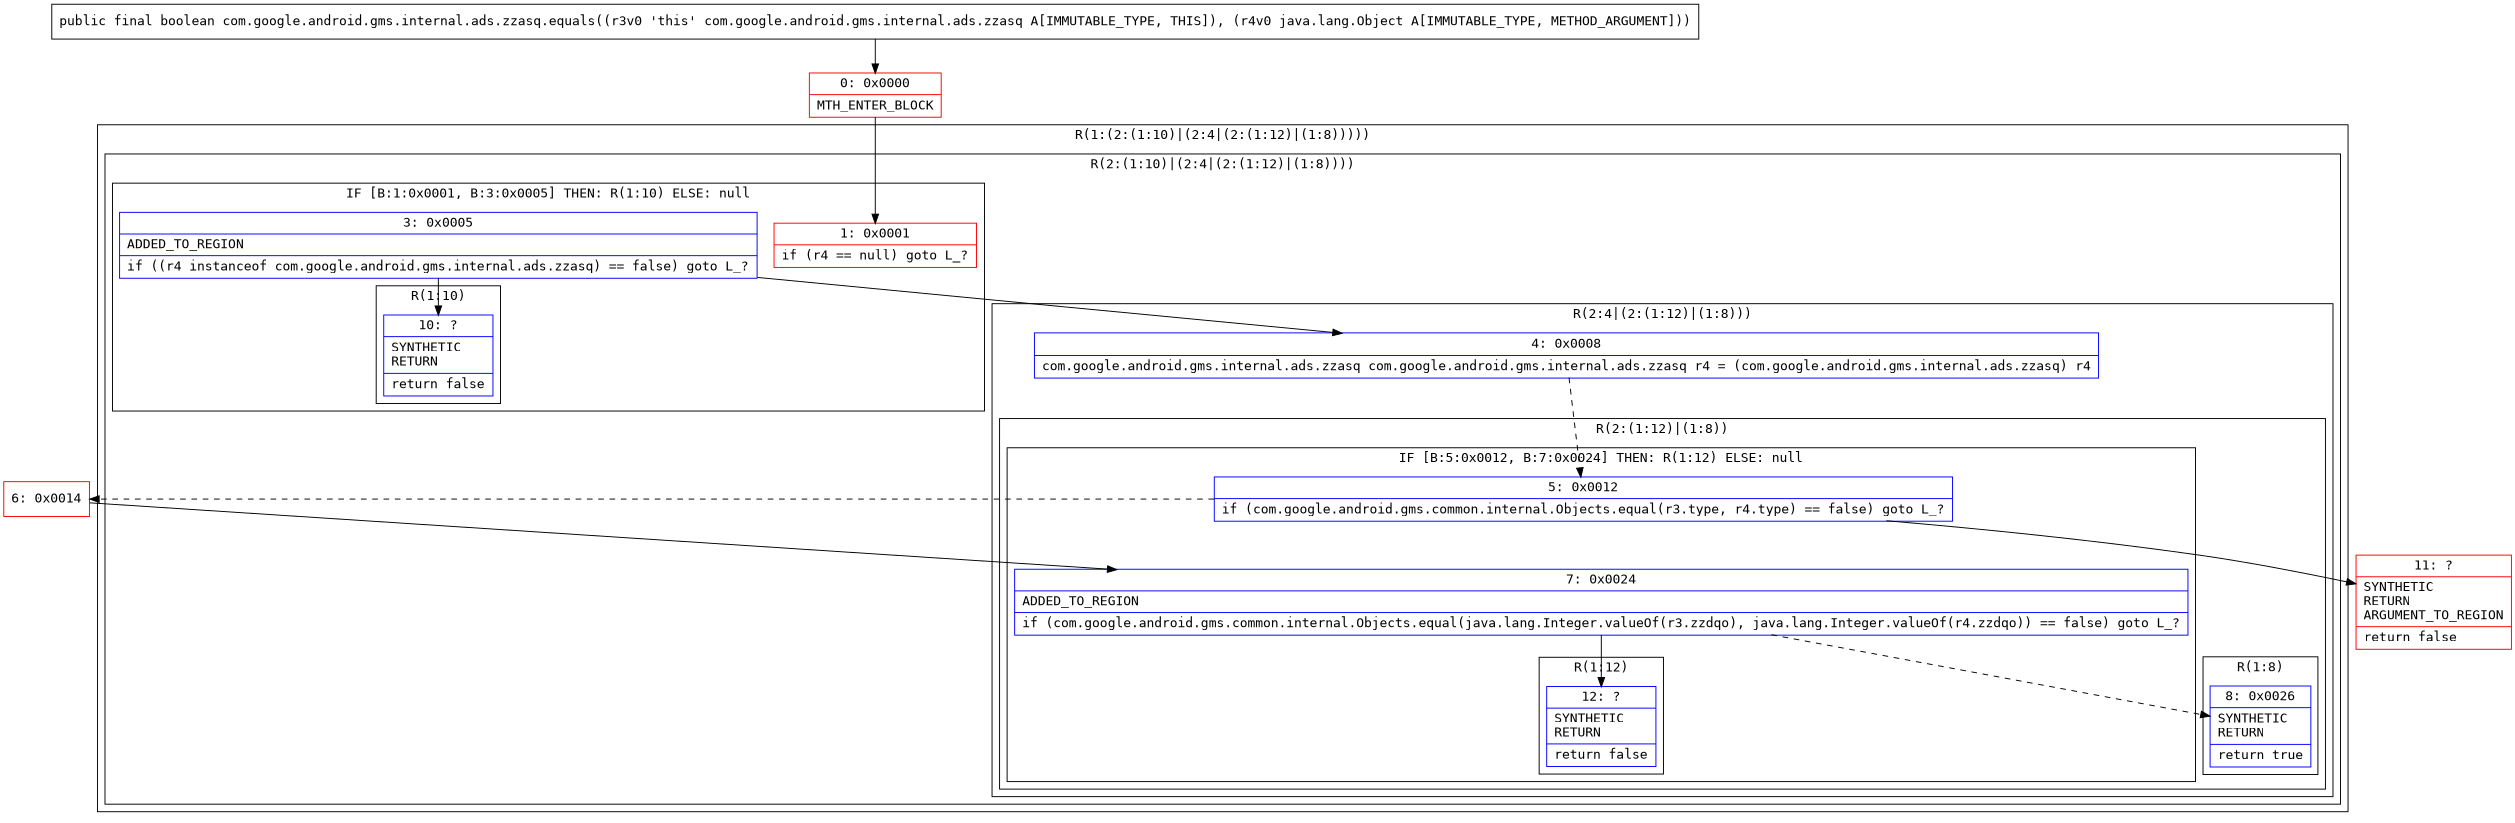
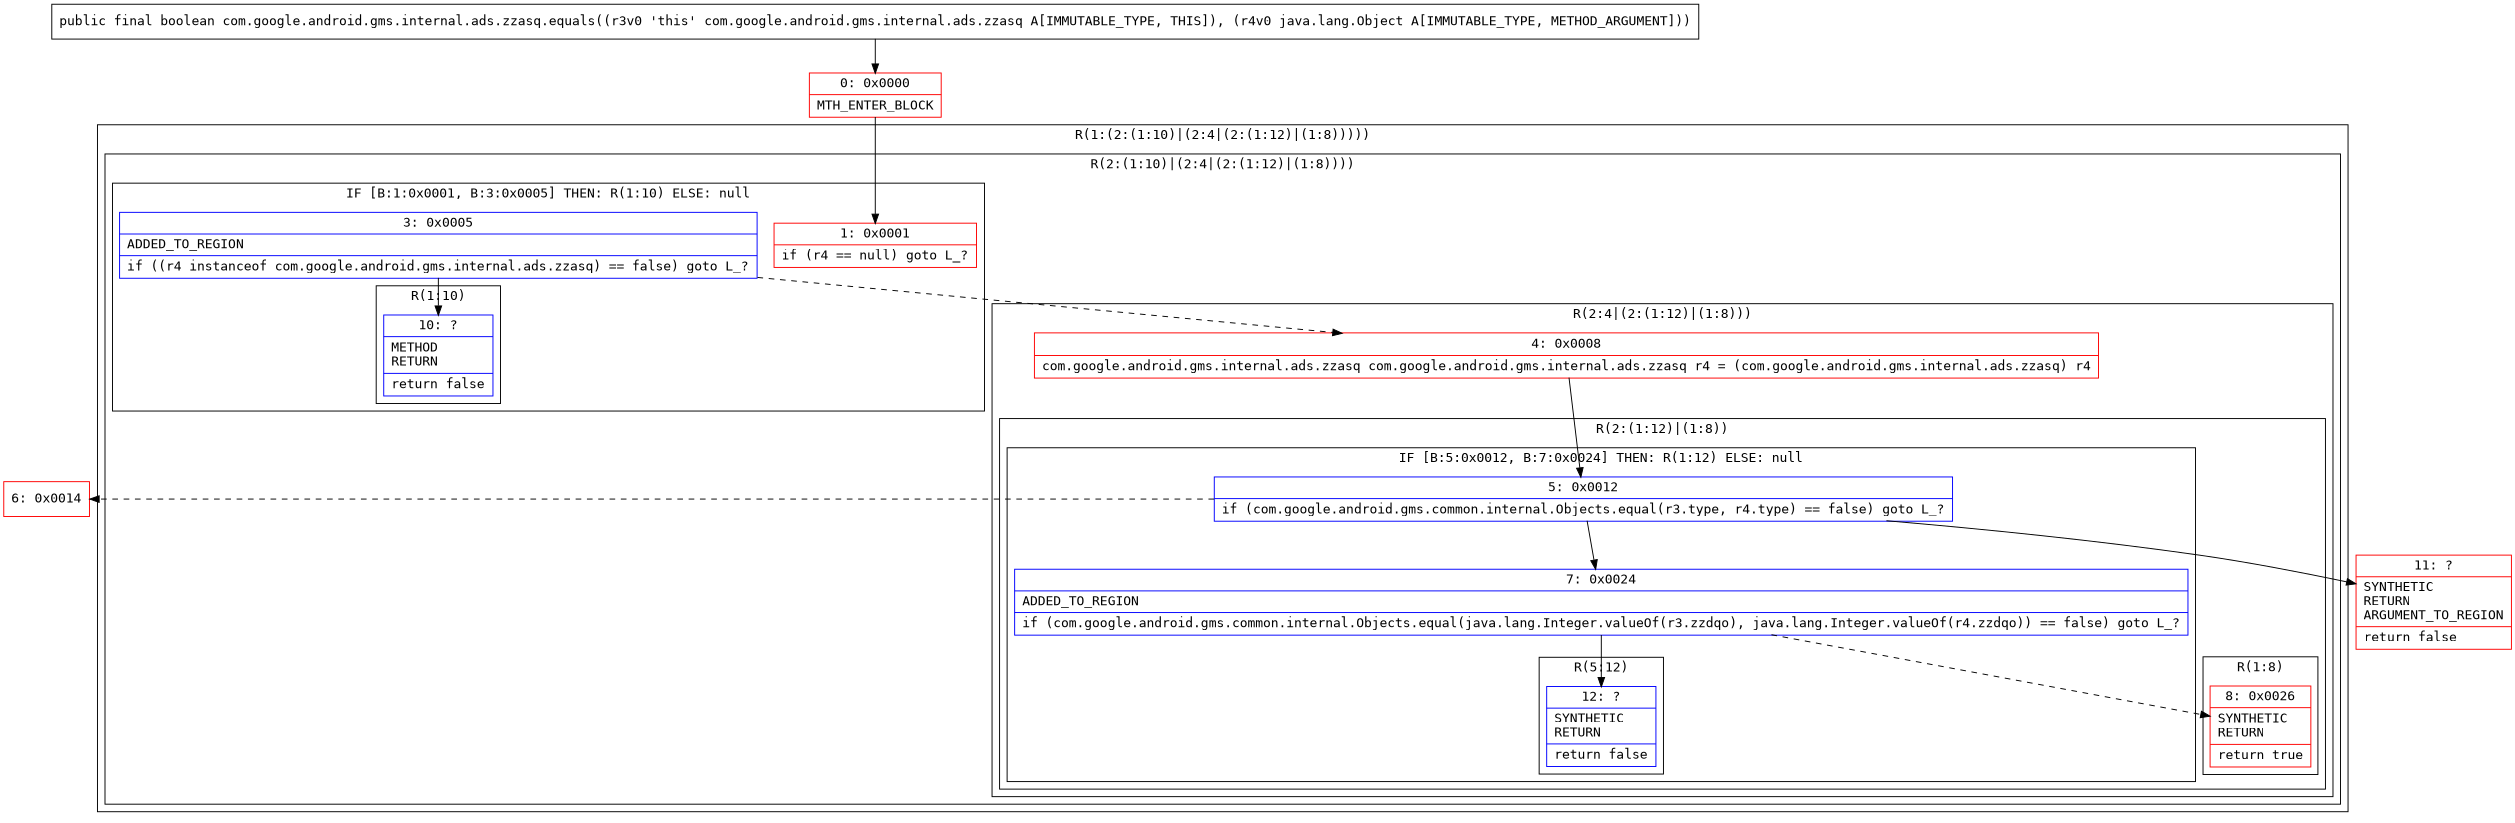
(1103, 311) -> (1103, 311)
(427, 347) -> (415, 347)
(1566, 355) -> (1566, 355)
(1575, 425) -> (1575, 425)
(599, 536) -> (1591, 540)
(1601, 668) -> (1601, 668)
(2260, 726) -> (2260, 726)
